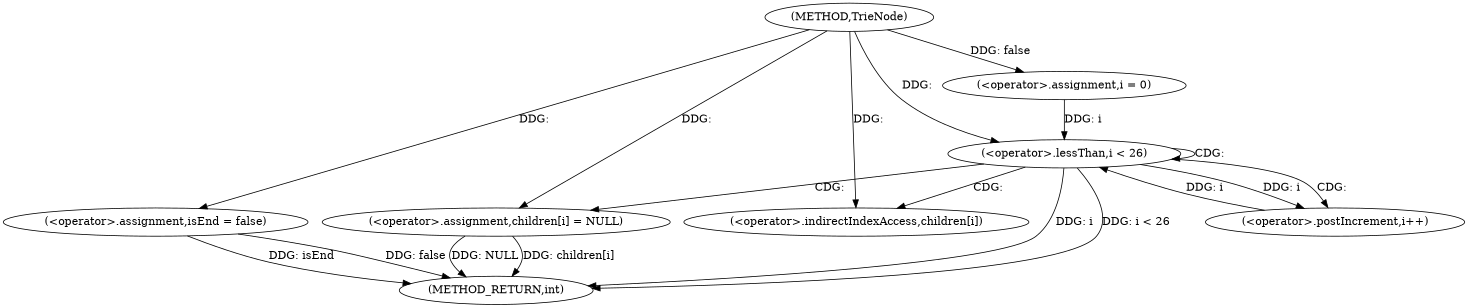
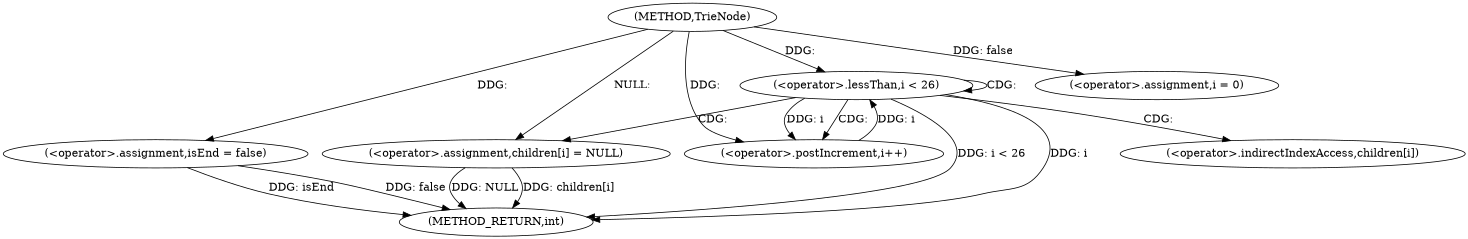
(853, 116) -> (689, 98)
(1064, 116) -> none
(698, 120) -> (634, 86)
